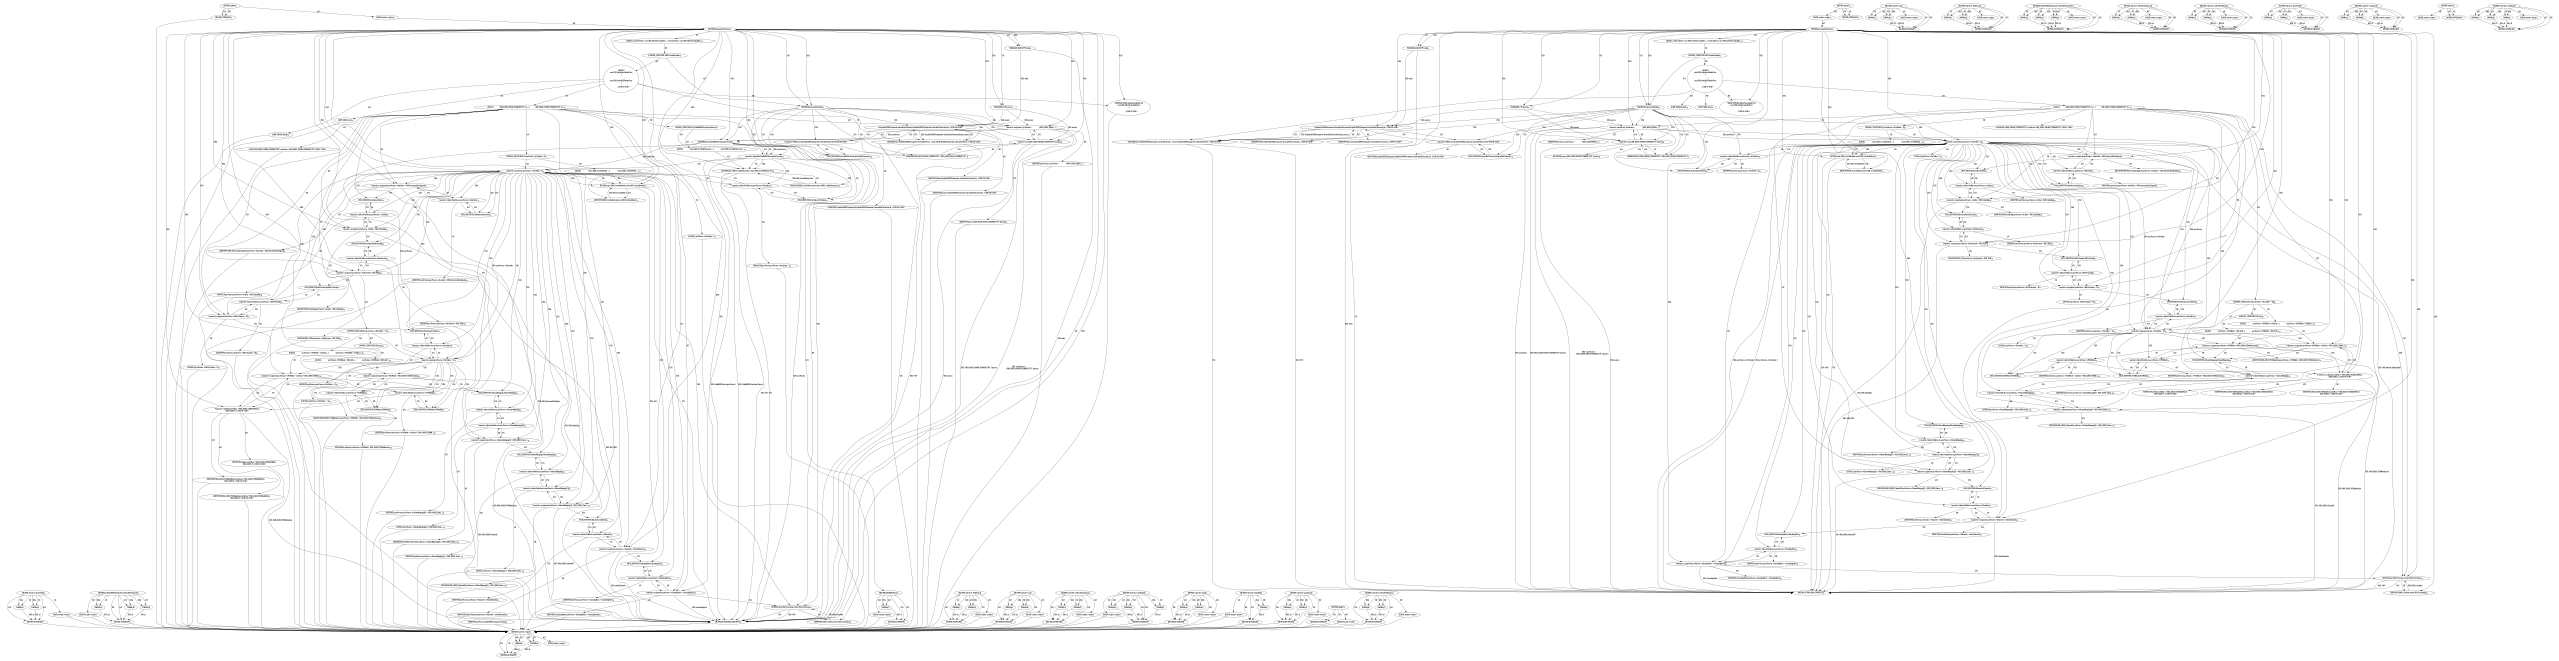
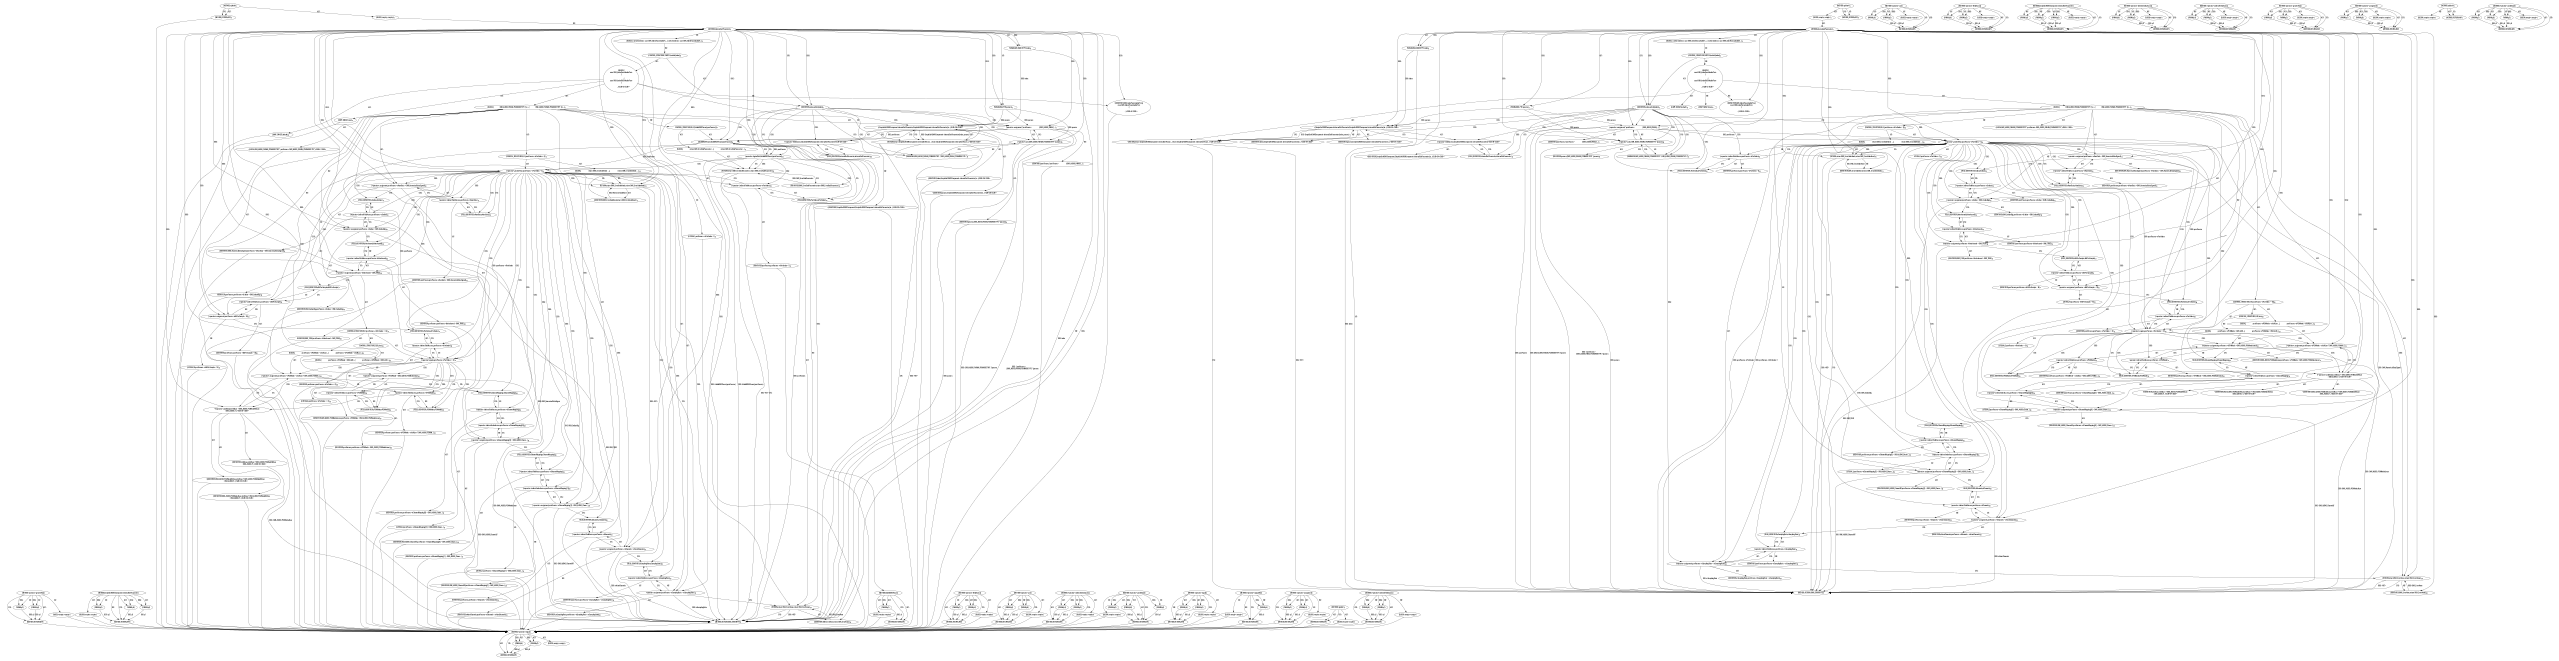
(717, 147) -> (705, 134)
(487, 622) -> none
